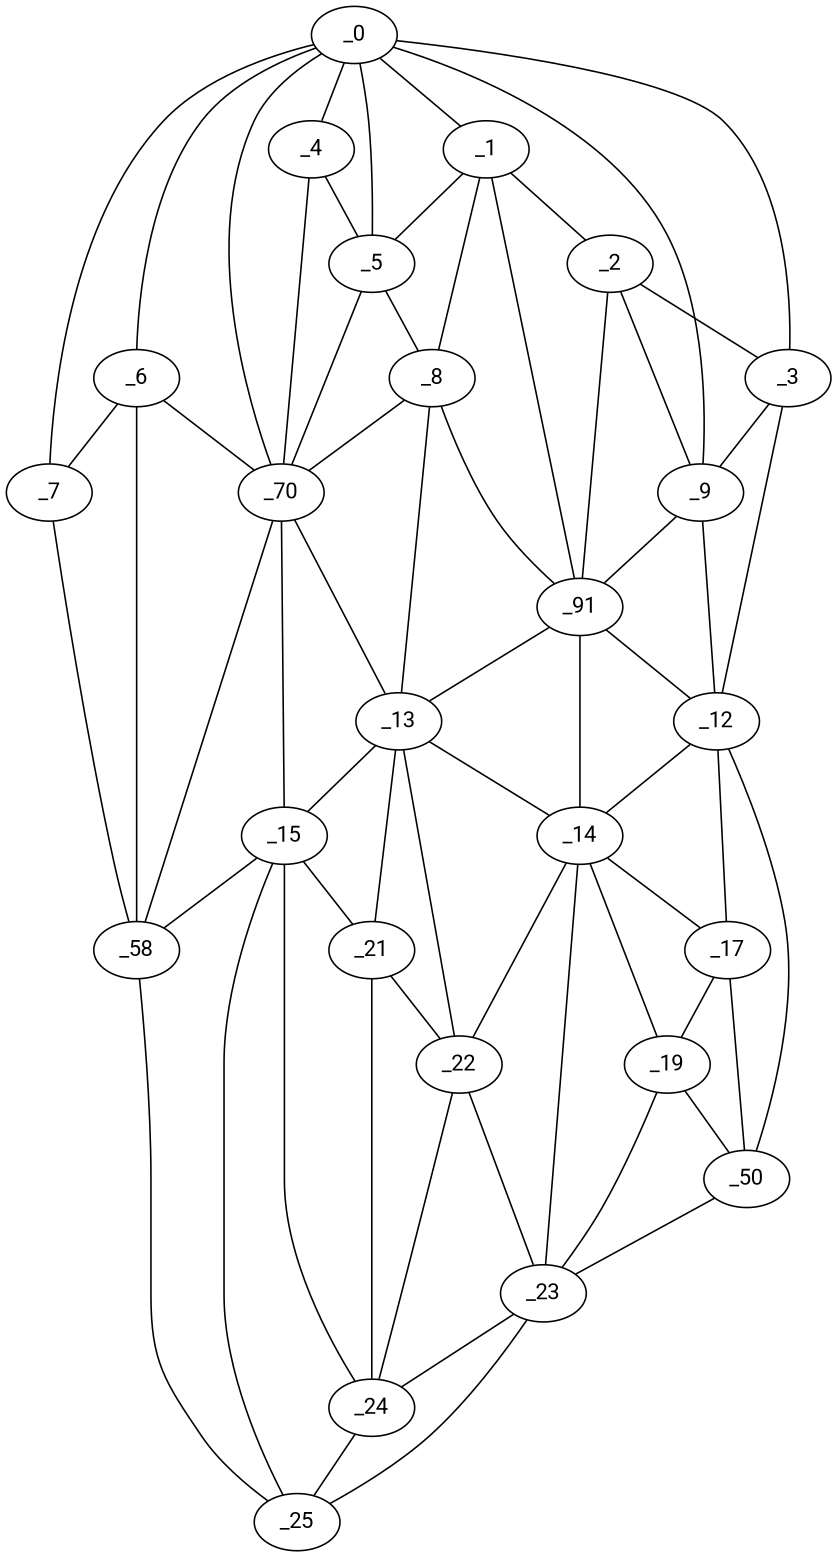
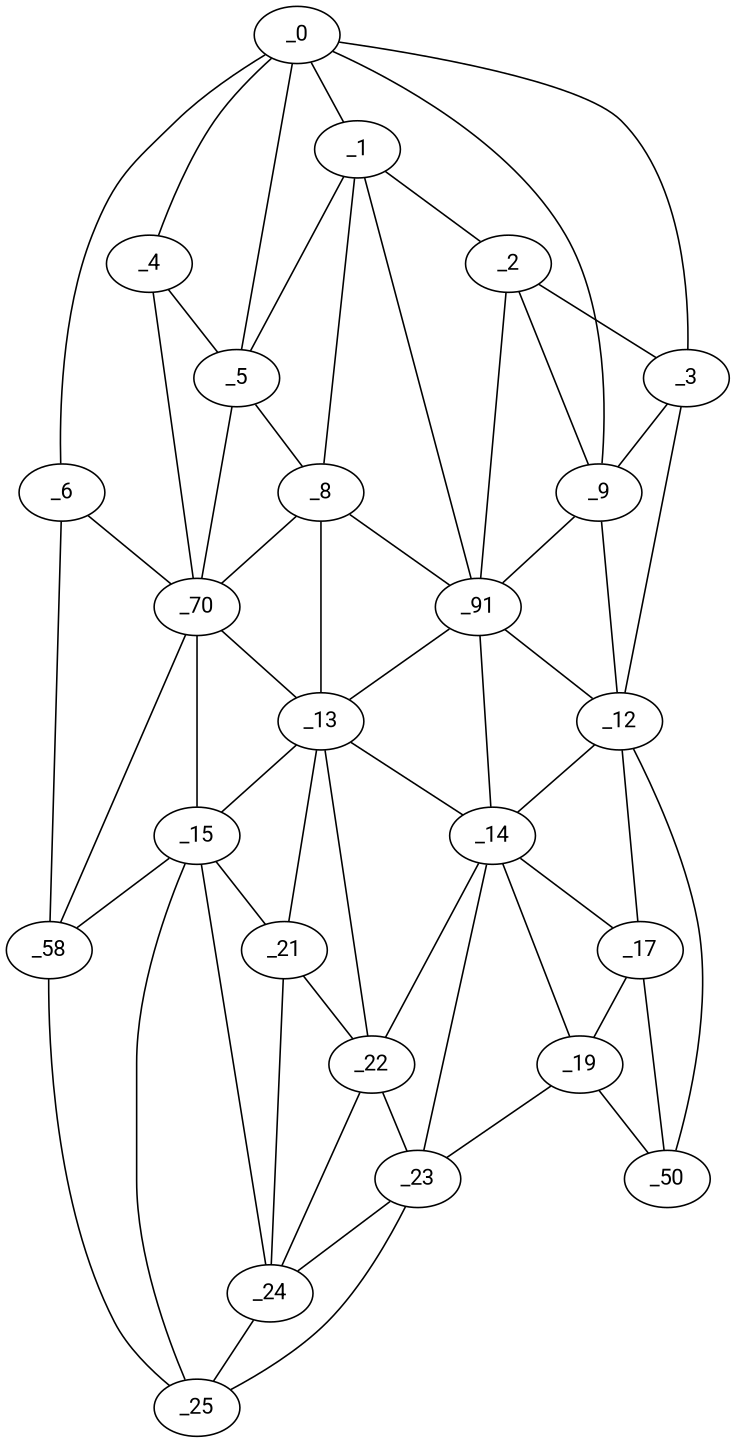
(230, 245) -> none
(49, 493) -> none
(645, 1236) -> none
